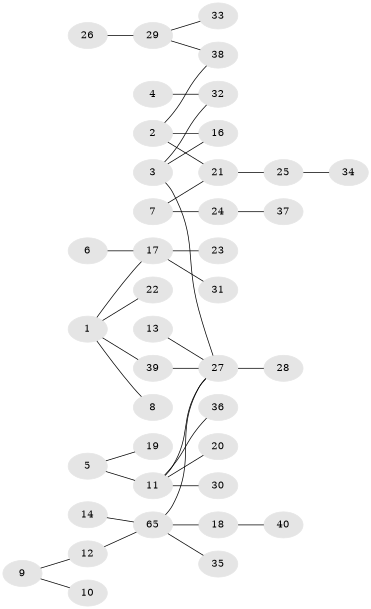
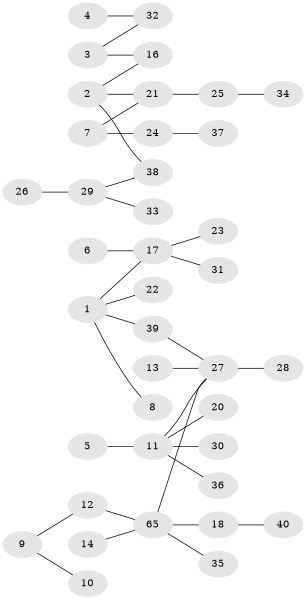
(191, 268) -> none
(153, 447) -> none
